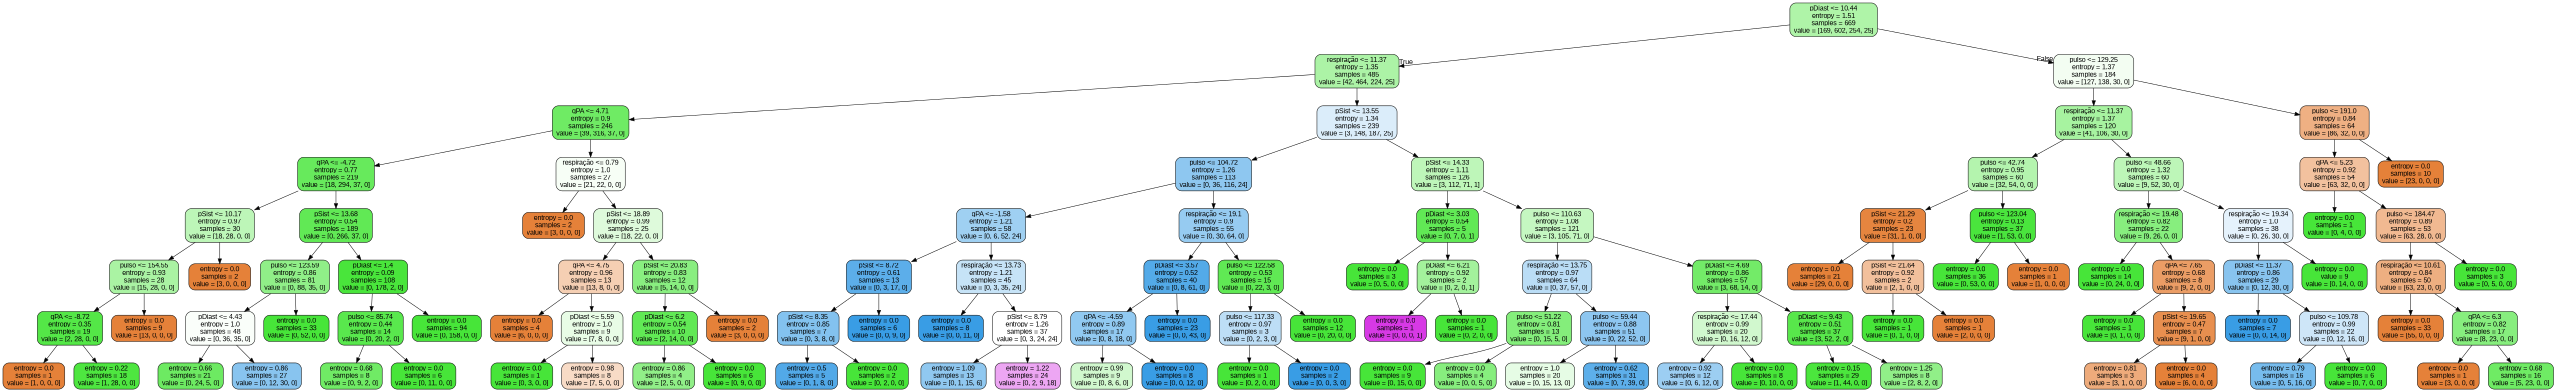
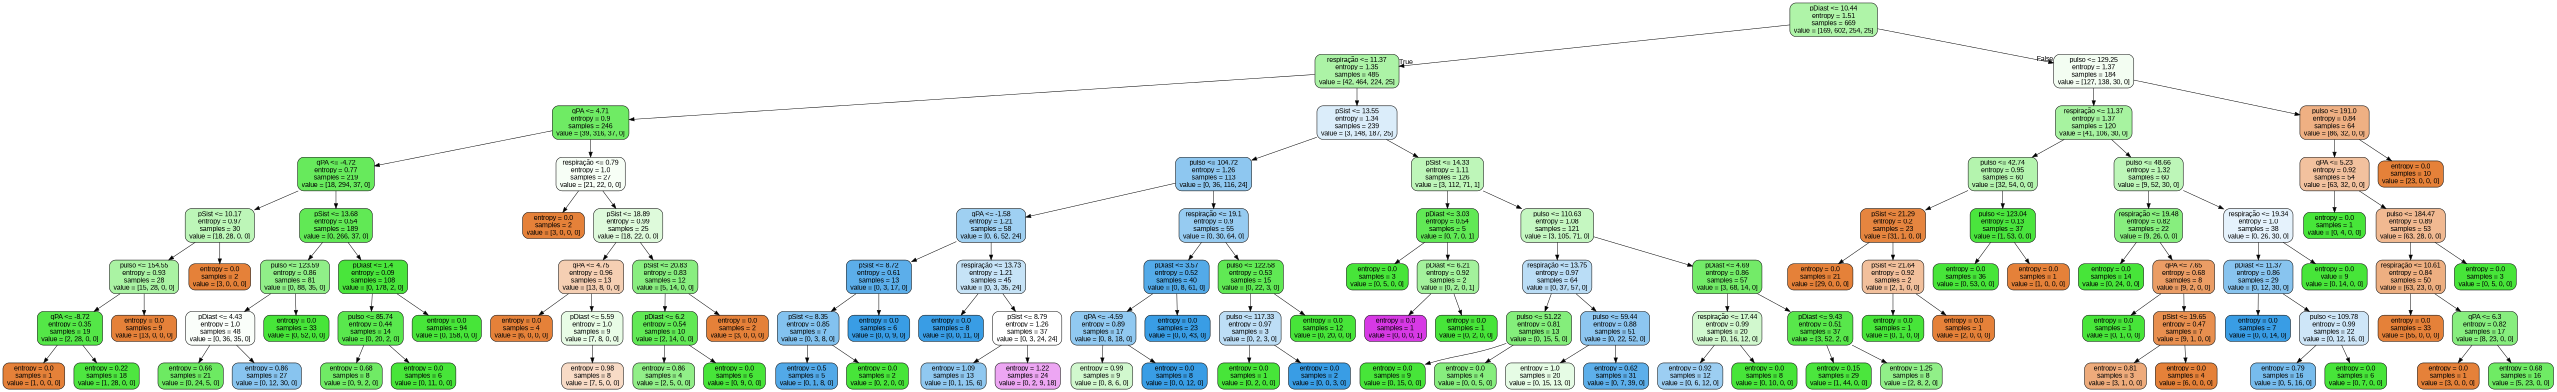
(522, 376) -> none
